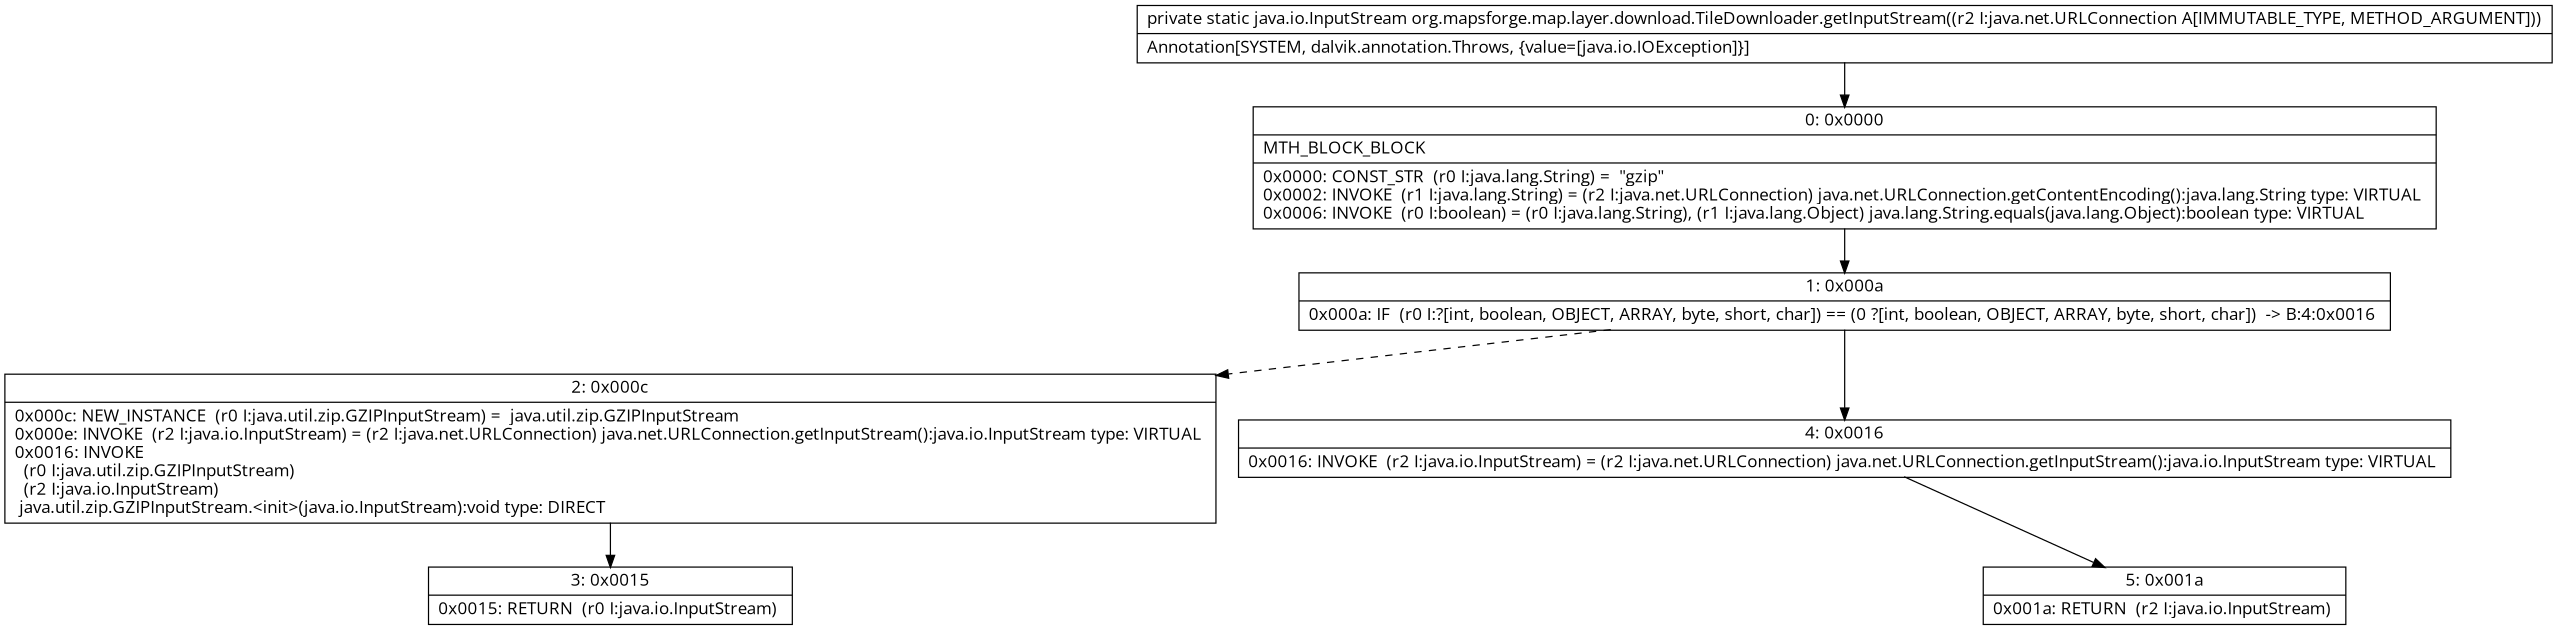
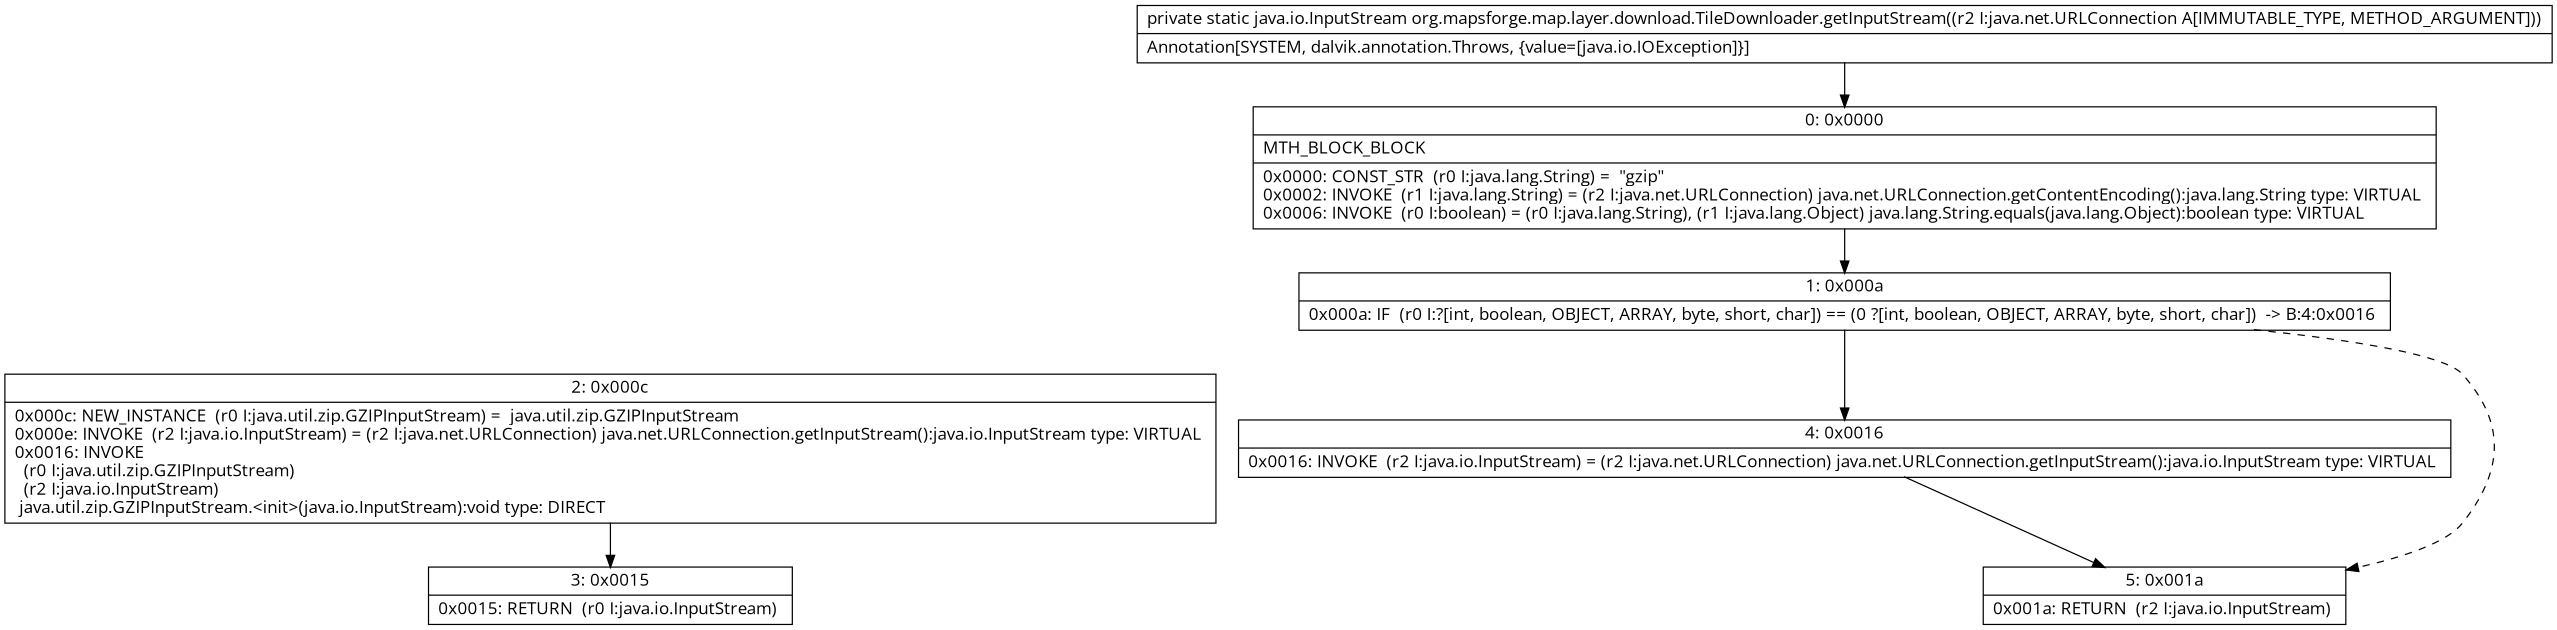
(1420, 352) -> (2481, 401)
